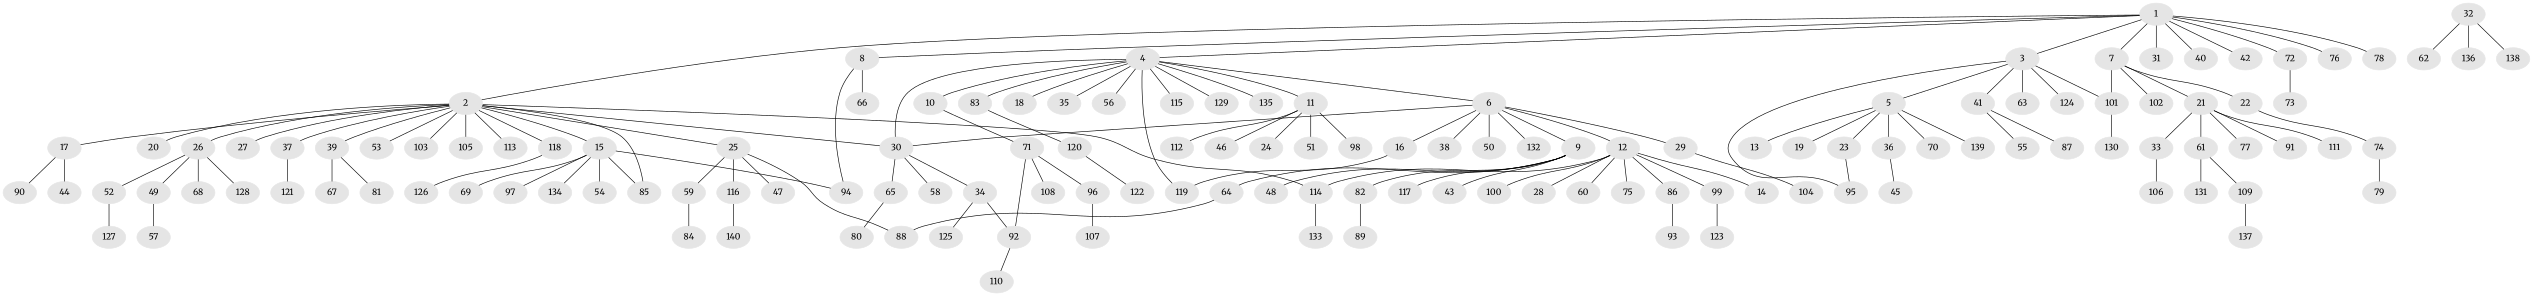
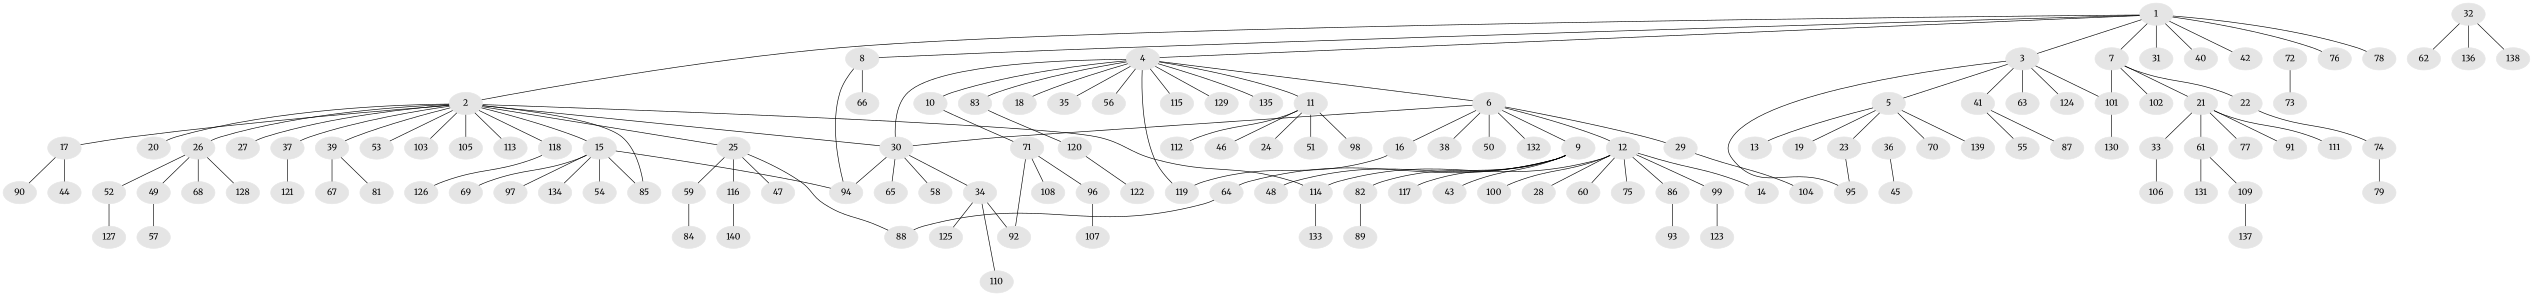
(2225, 33) -> none
(1889, 126) -> none
none -> (871, 170)
(857, 237) -> none
(1005, 260) -> (988, 237)
